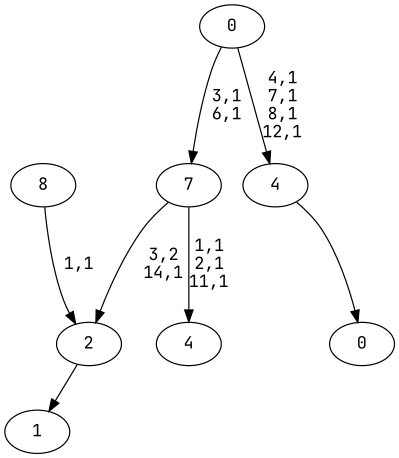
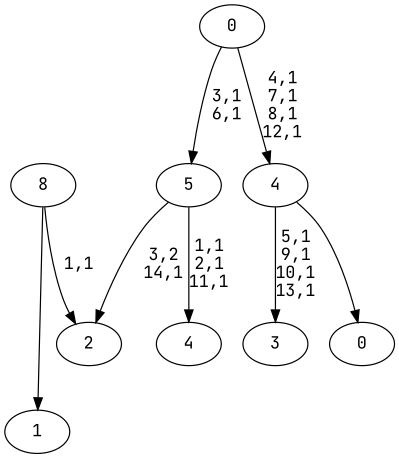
(189, 185) -> (189, 185)
none -> (275, 344)
(66, 383) -> (40, 302)
